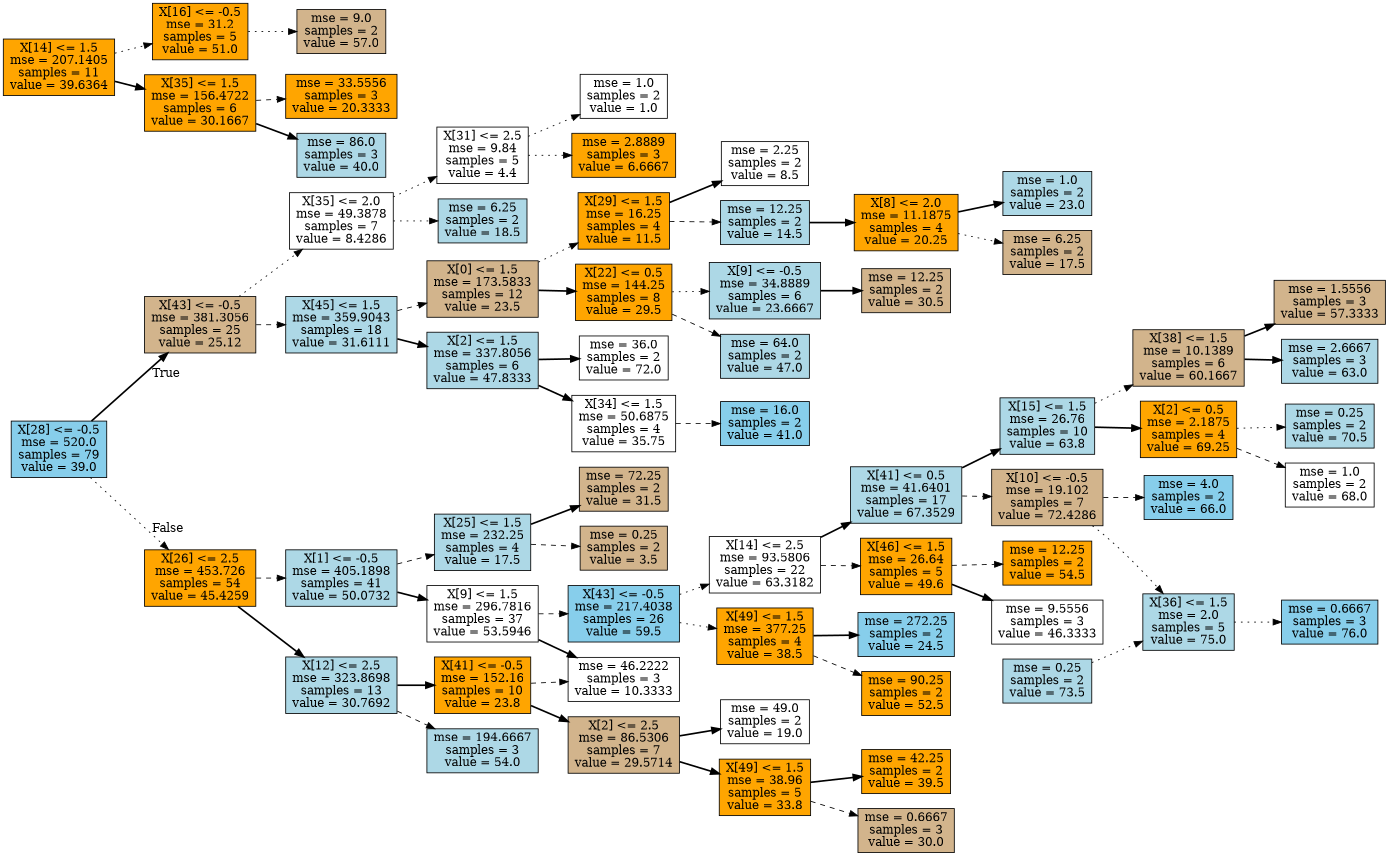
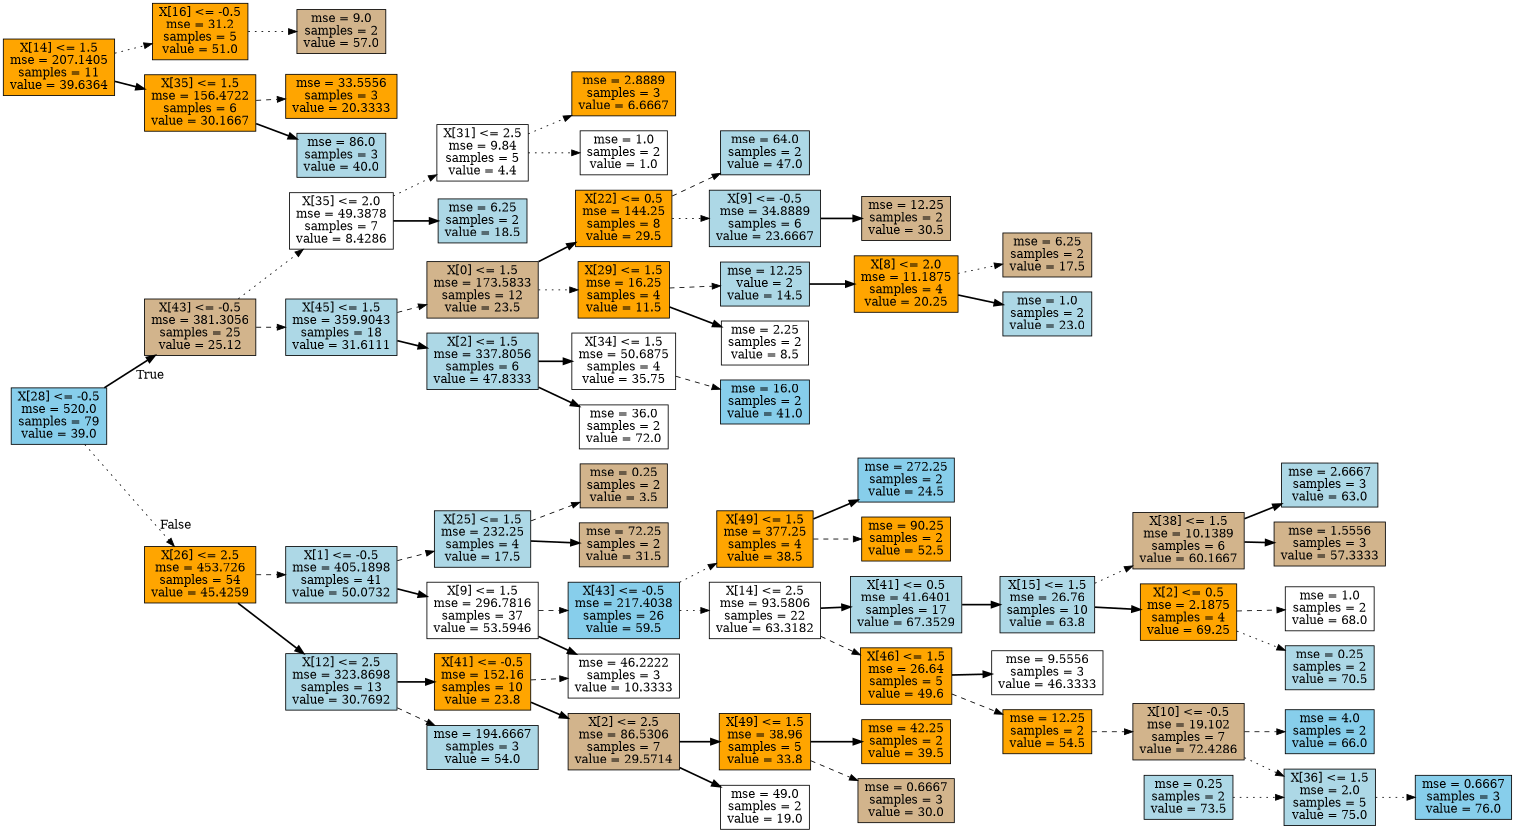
(411, 221) -> (411, 221)
(765, 223) -> (765, 284)
(973, 496) -> (1108, 732)
